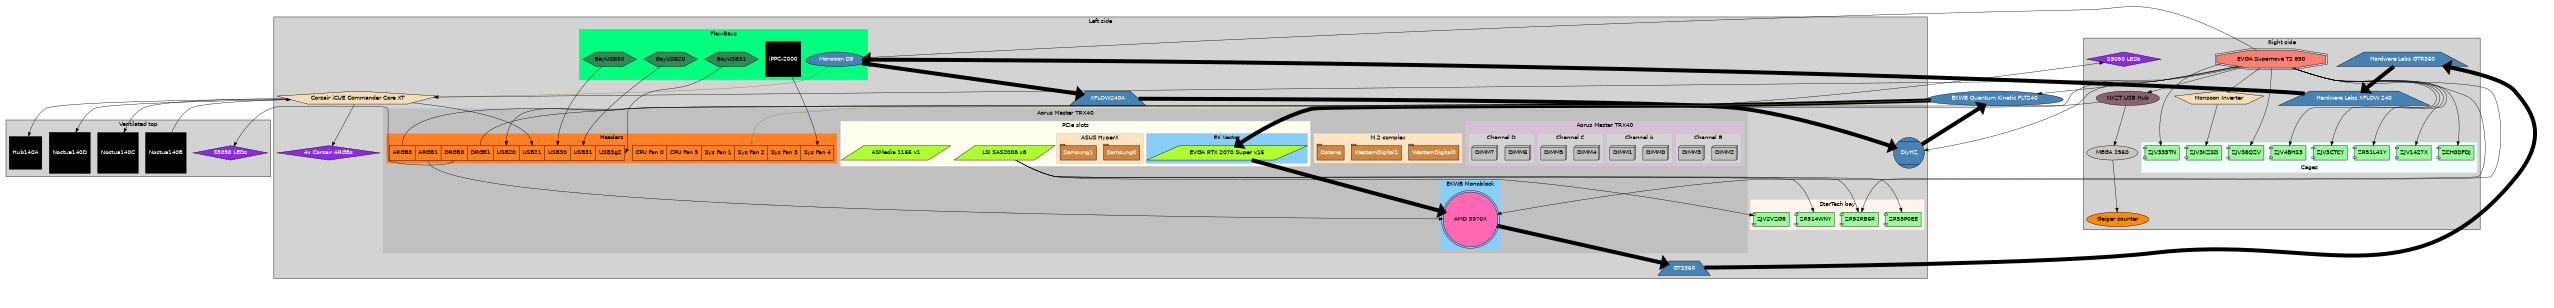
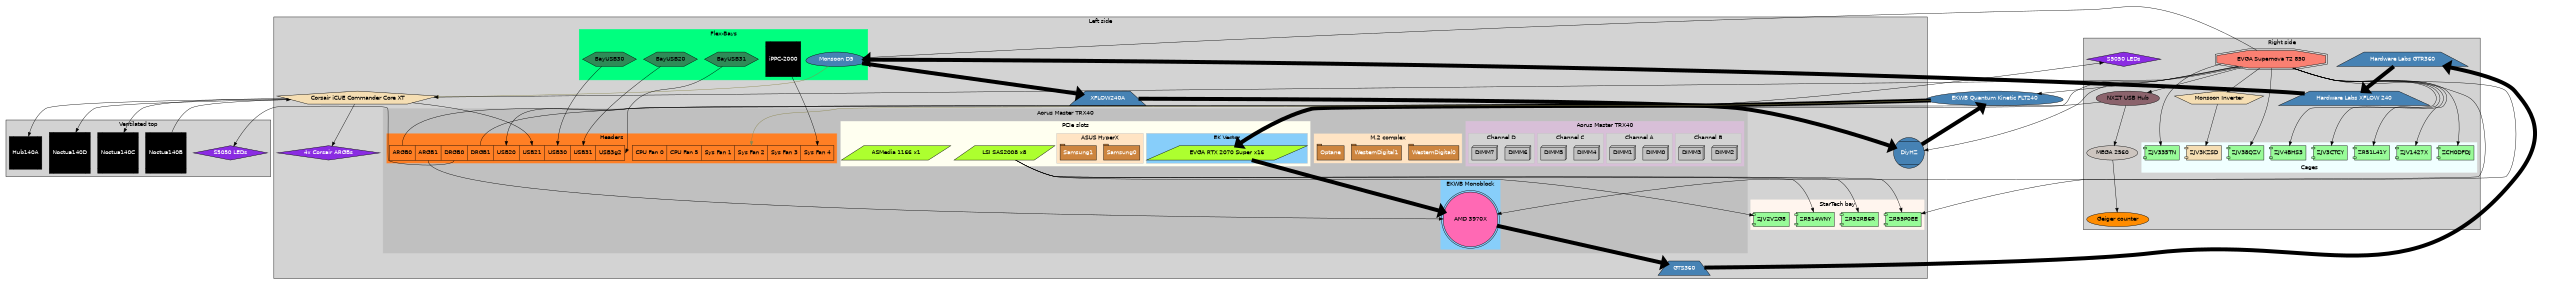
(2204, 153) -> (2204, 153)
(2496, 168) -> (2500, 177)
